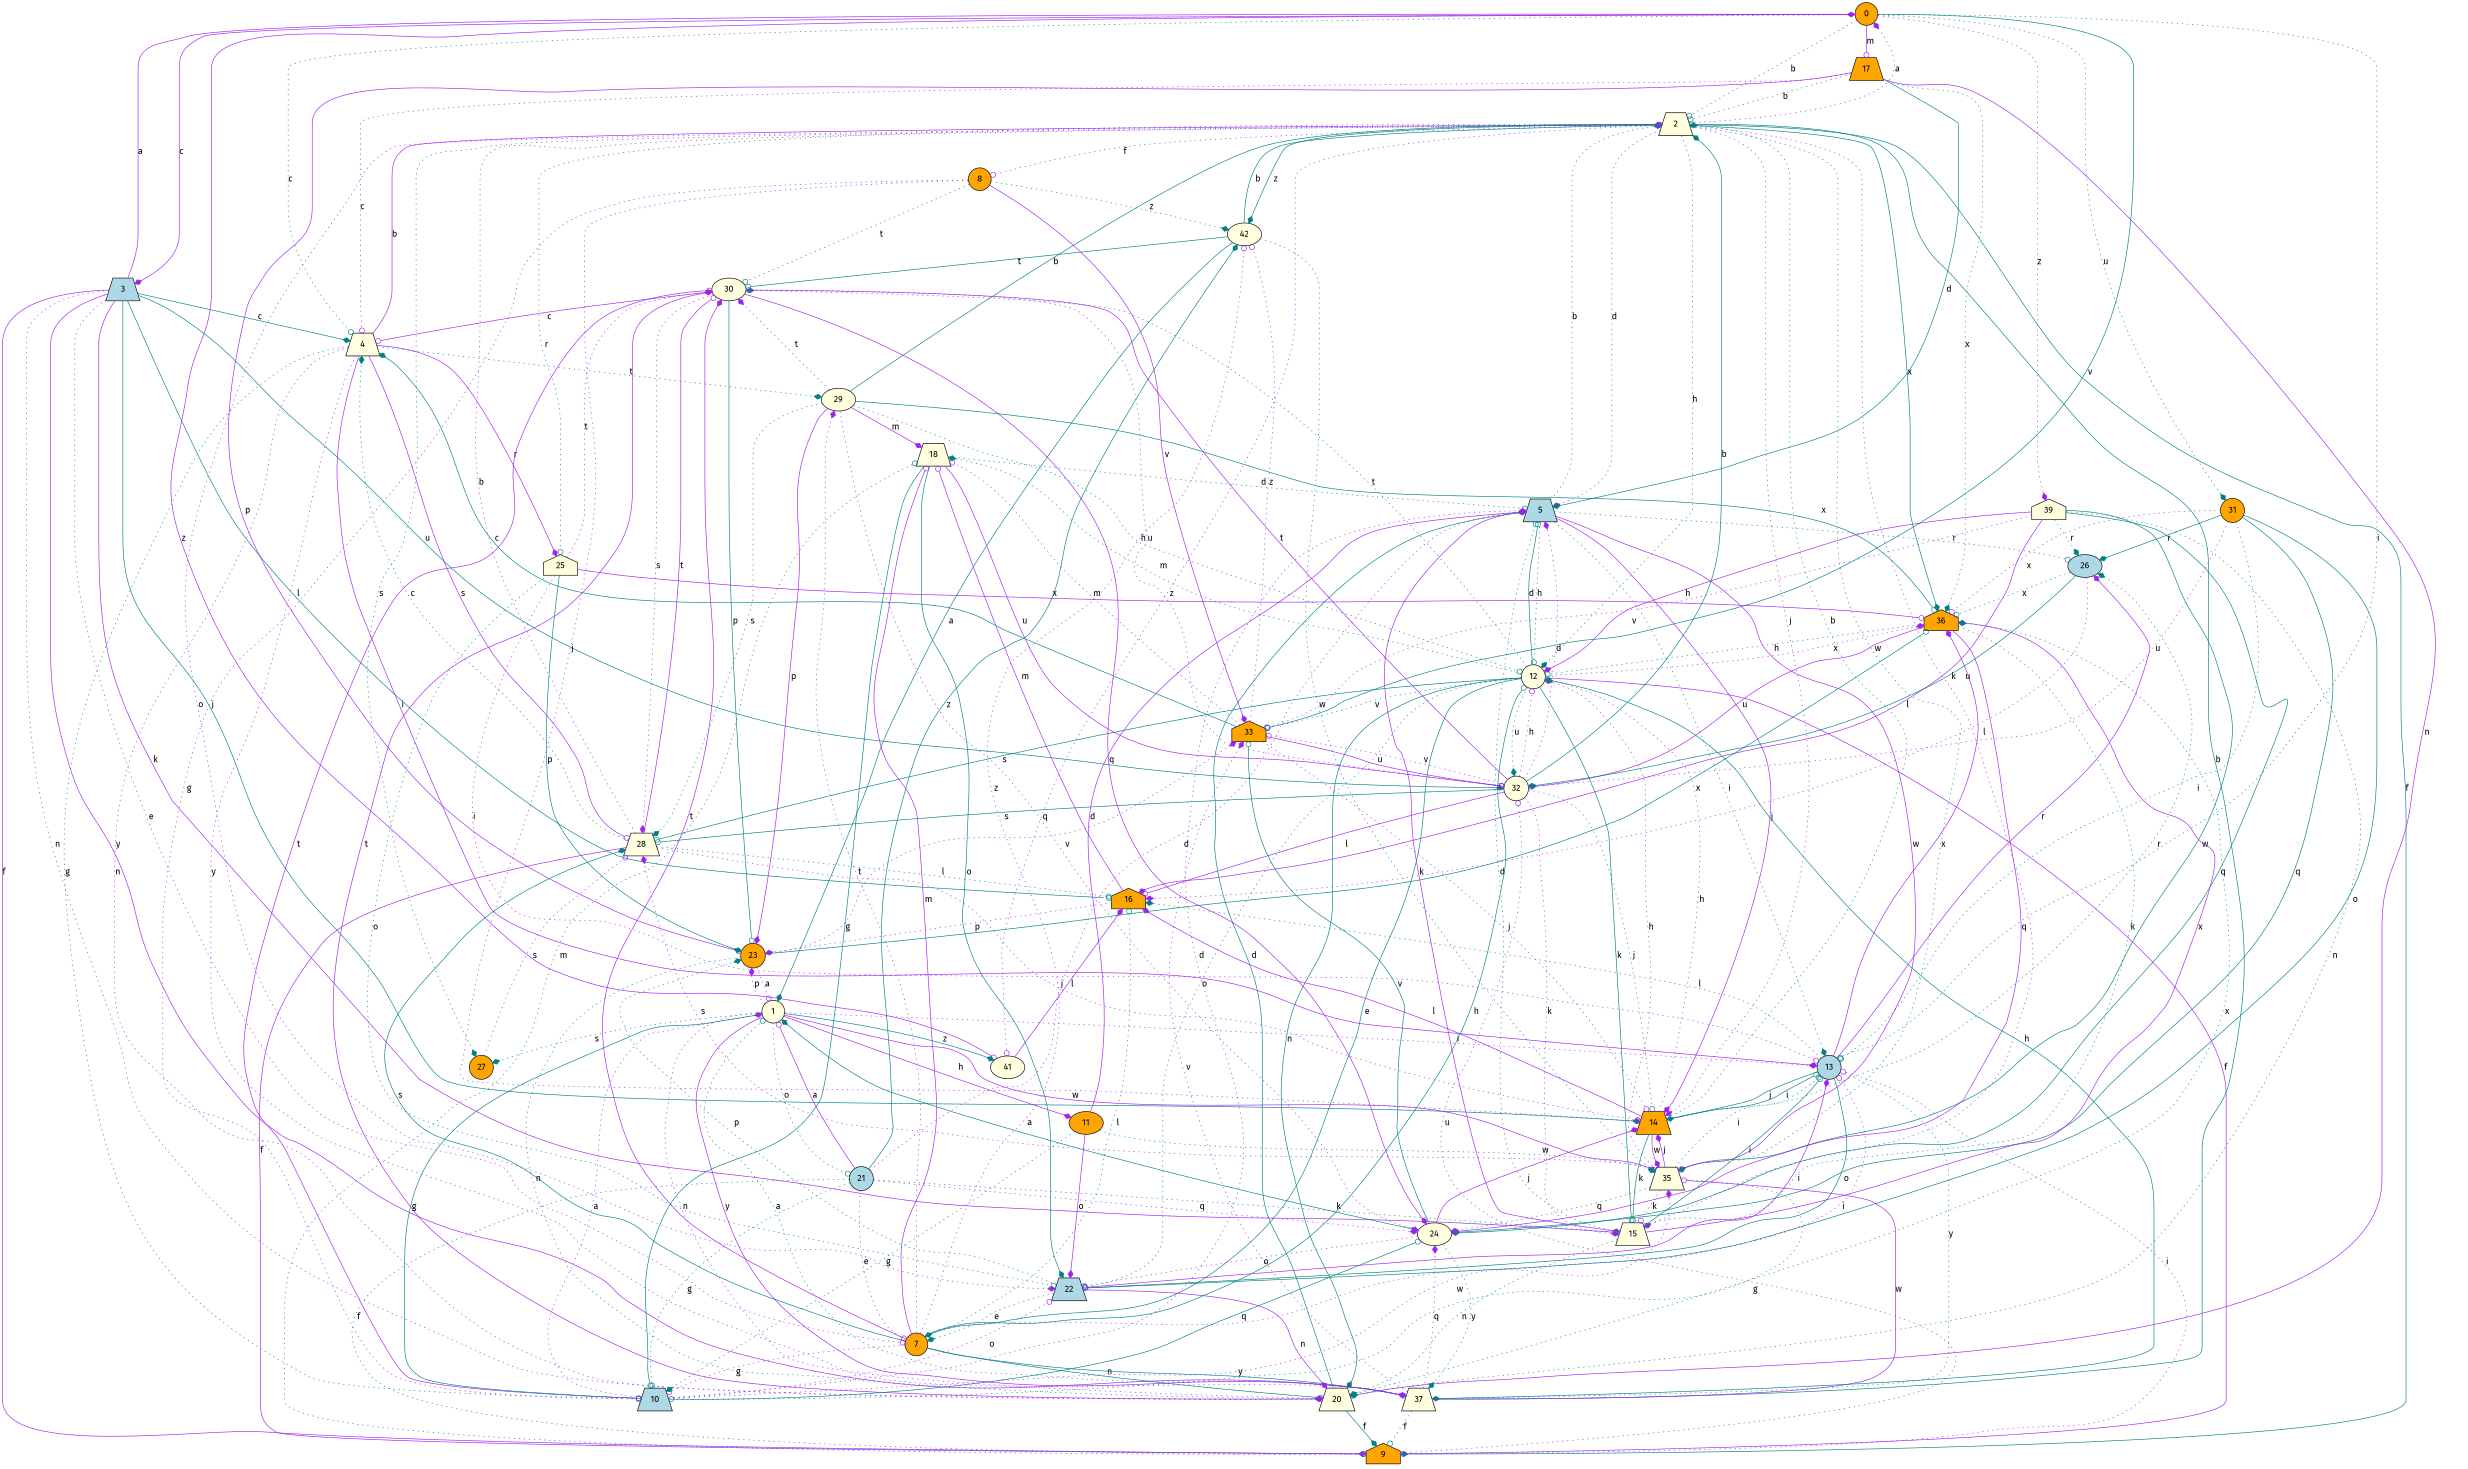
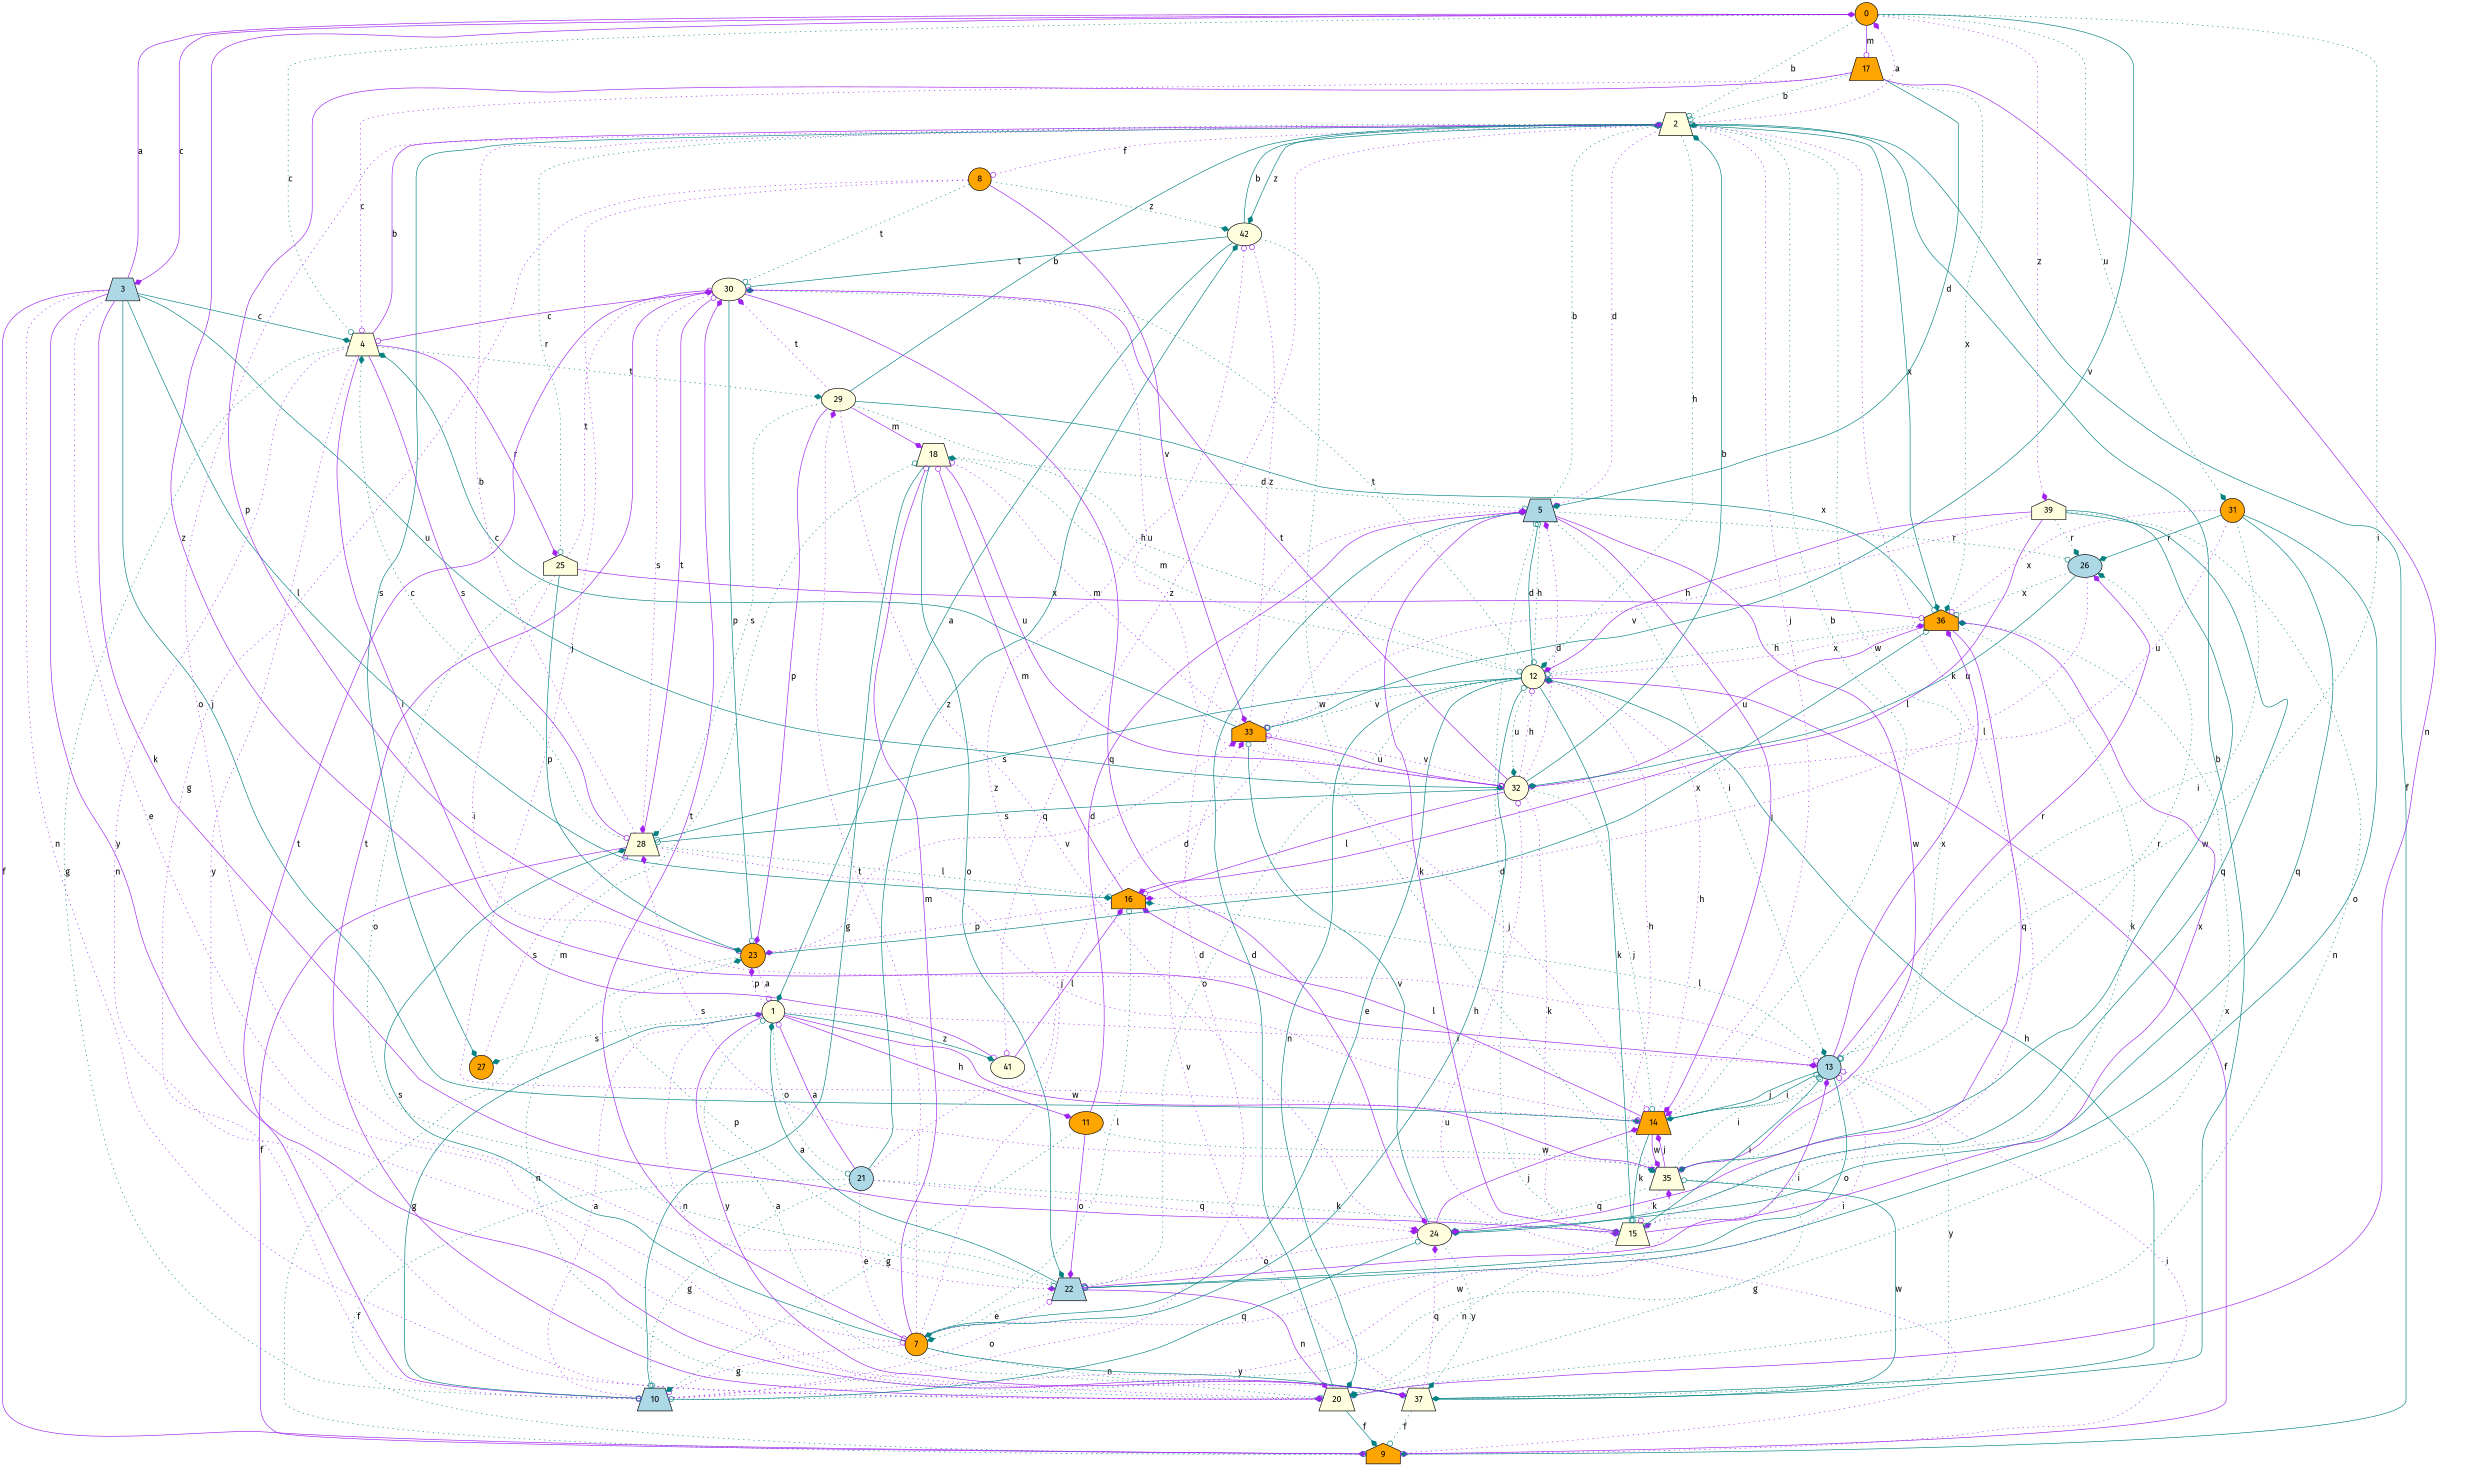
(475, 149) -> (475, 149)
(504, 785) -> (504, 785)
(1109, 1156) -> (871, 1210)
(1883, 1372) -> (1883, 1372)
(1220, 1389) -> (1220, 1389)
